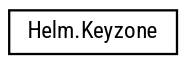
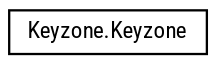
(93, 32) -> (108, 32)
